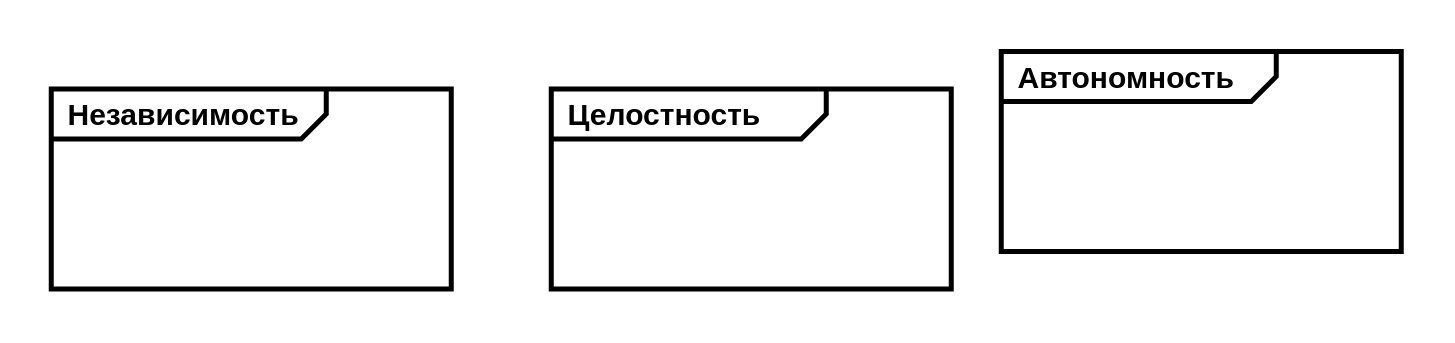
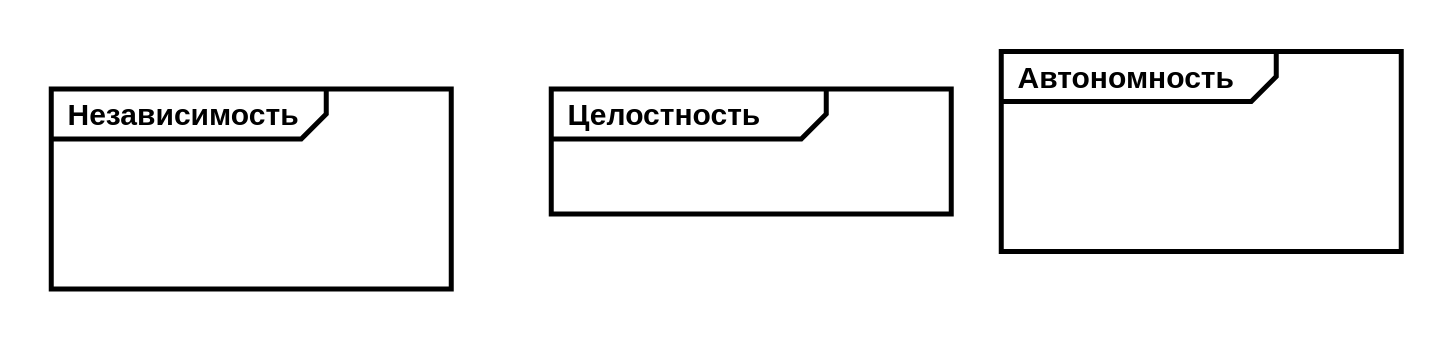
(751, 189) -> (751, 151)
